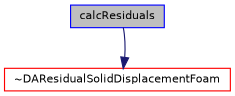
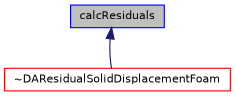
(125, 42) -> (110, 54)
